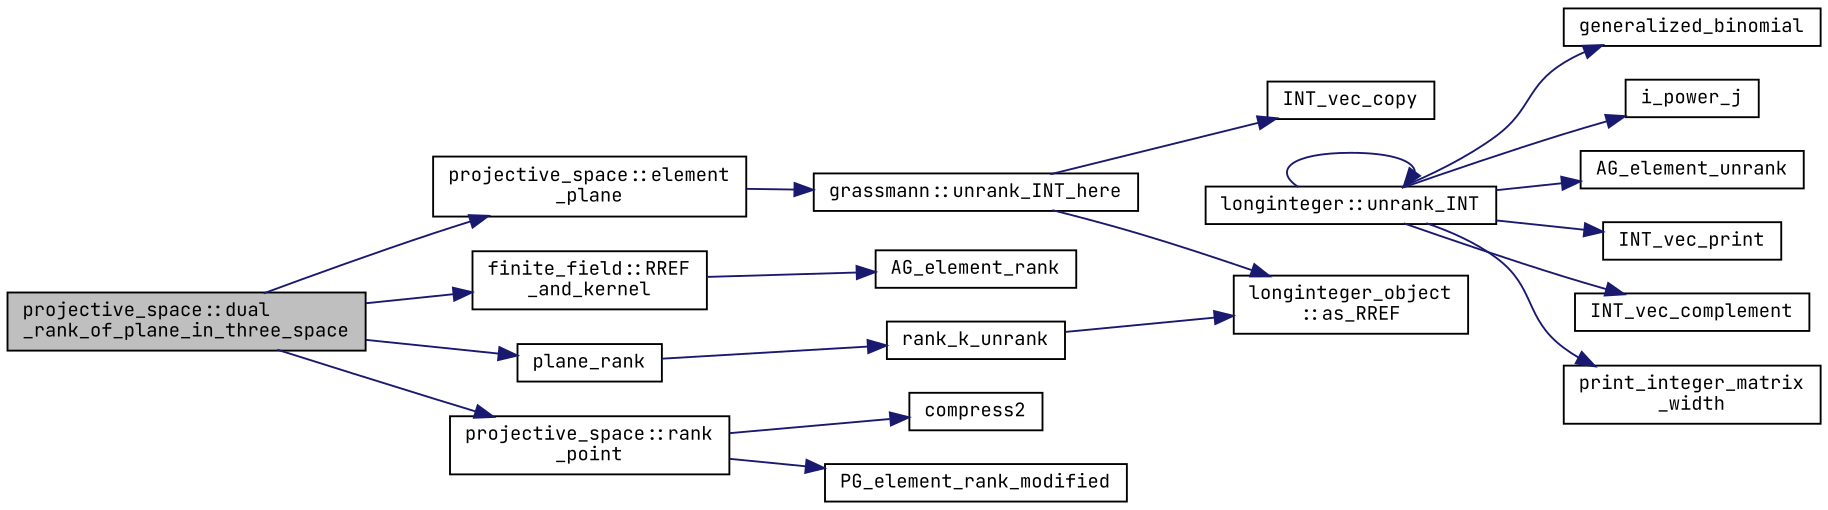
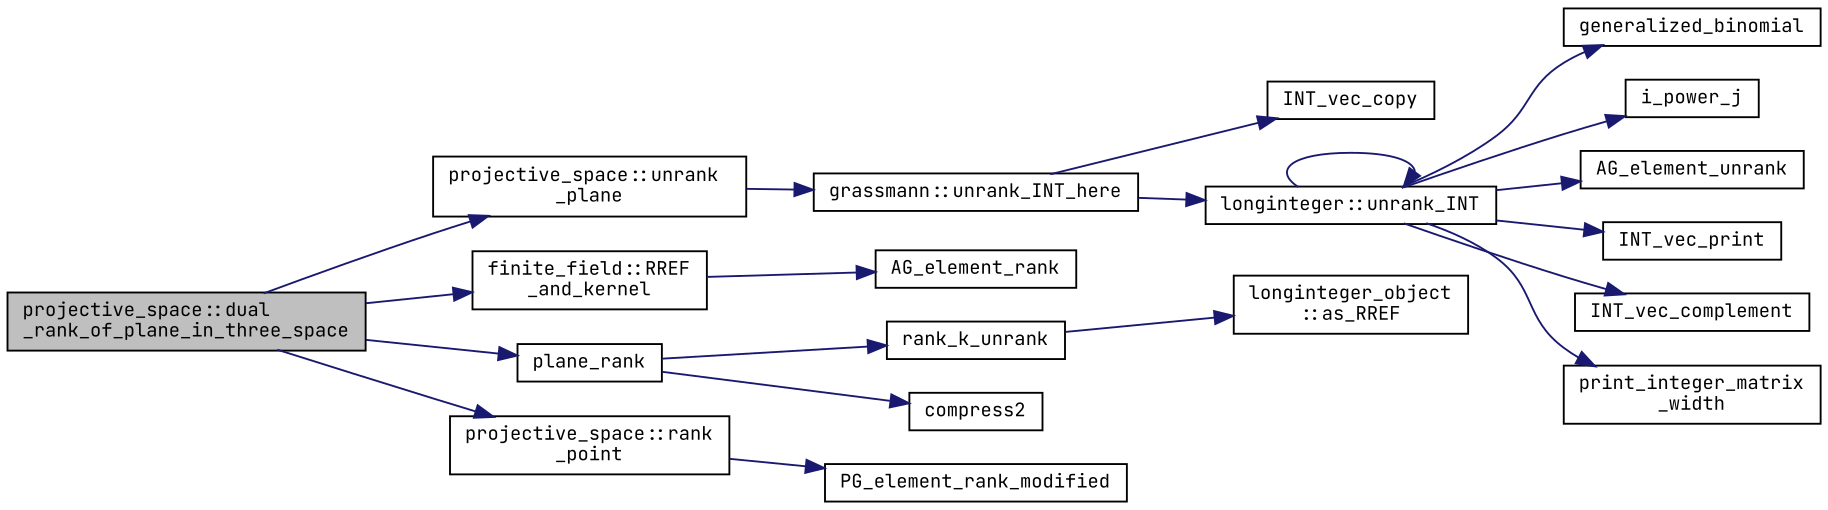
(590, 187) -> (590, 187)
(1153, 238) -> (1162, 199)
(810, 426) -> (776, 386)
